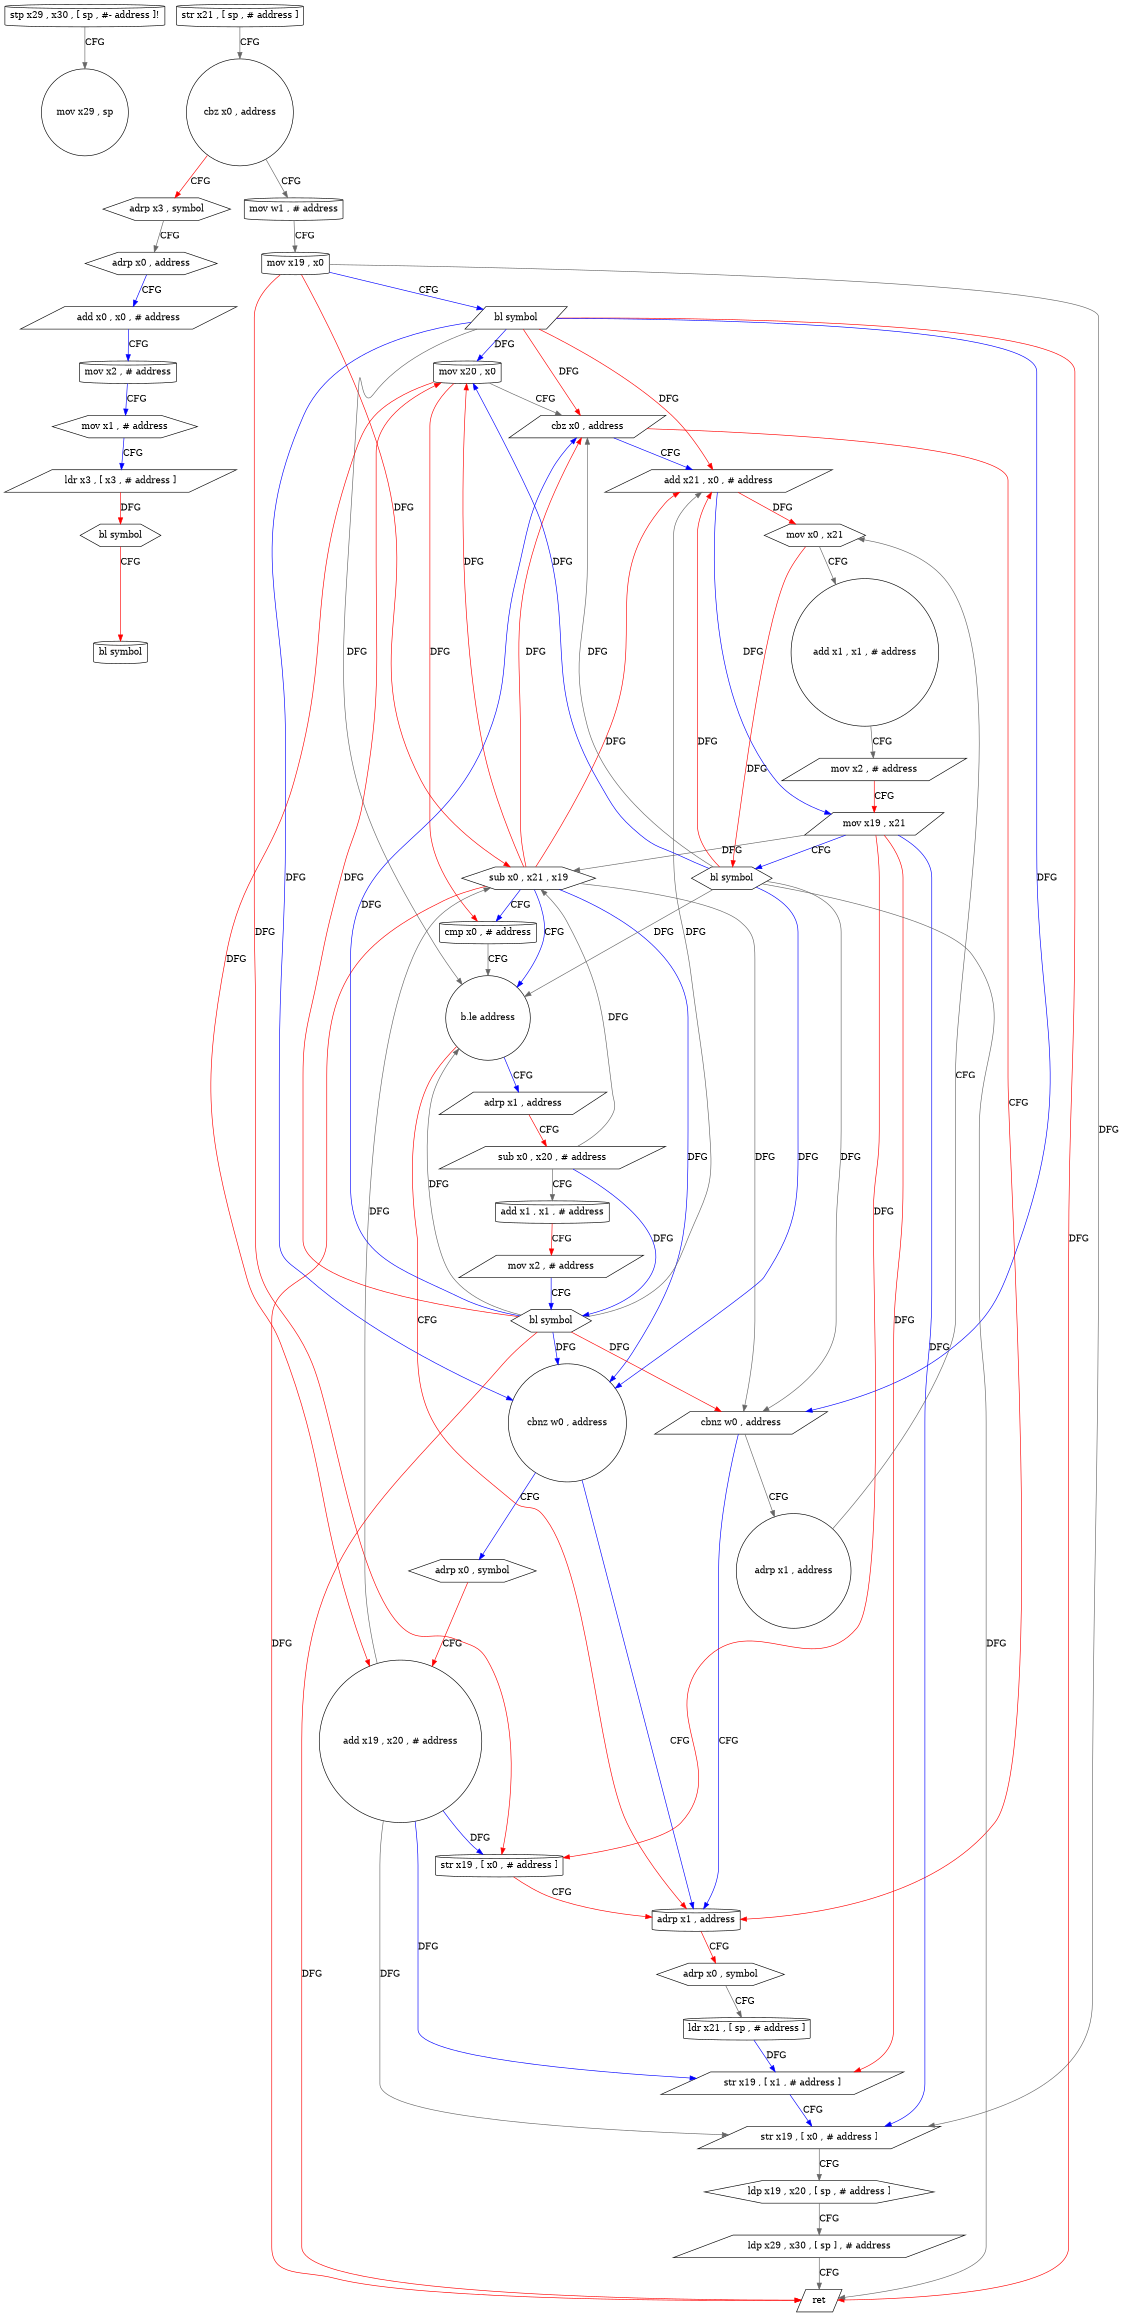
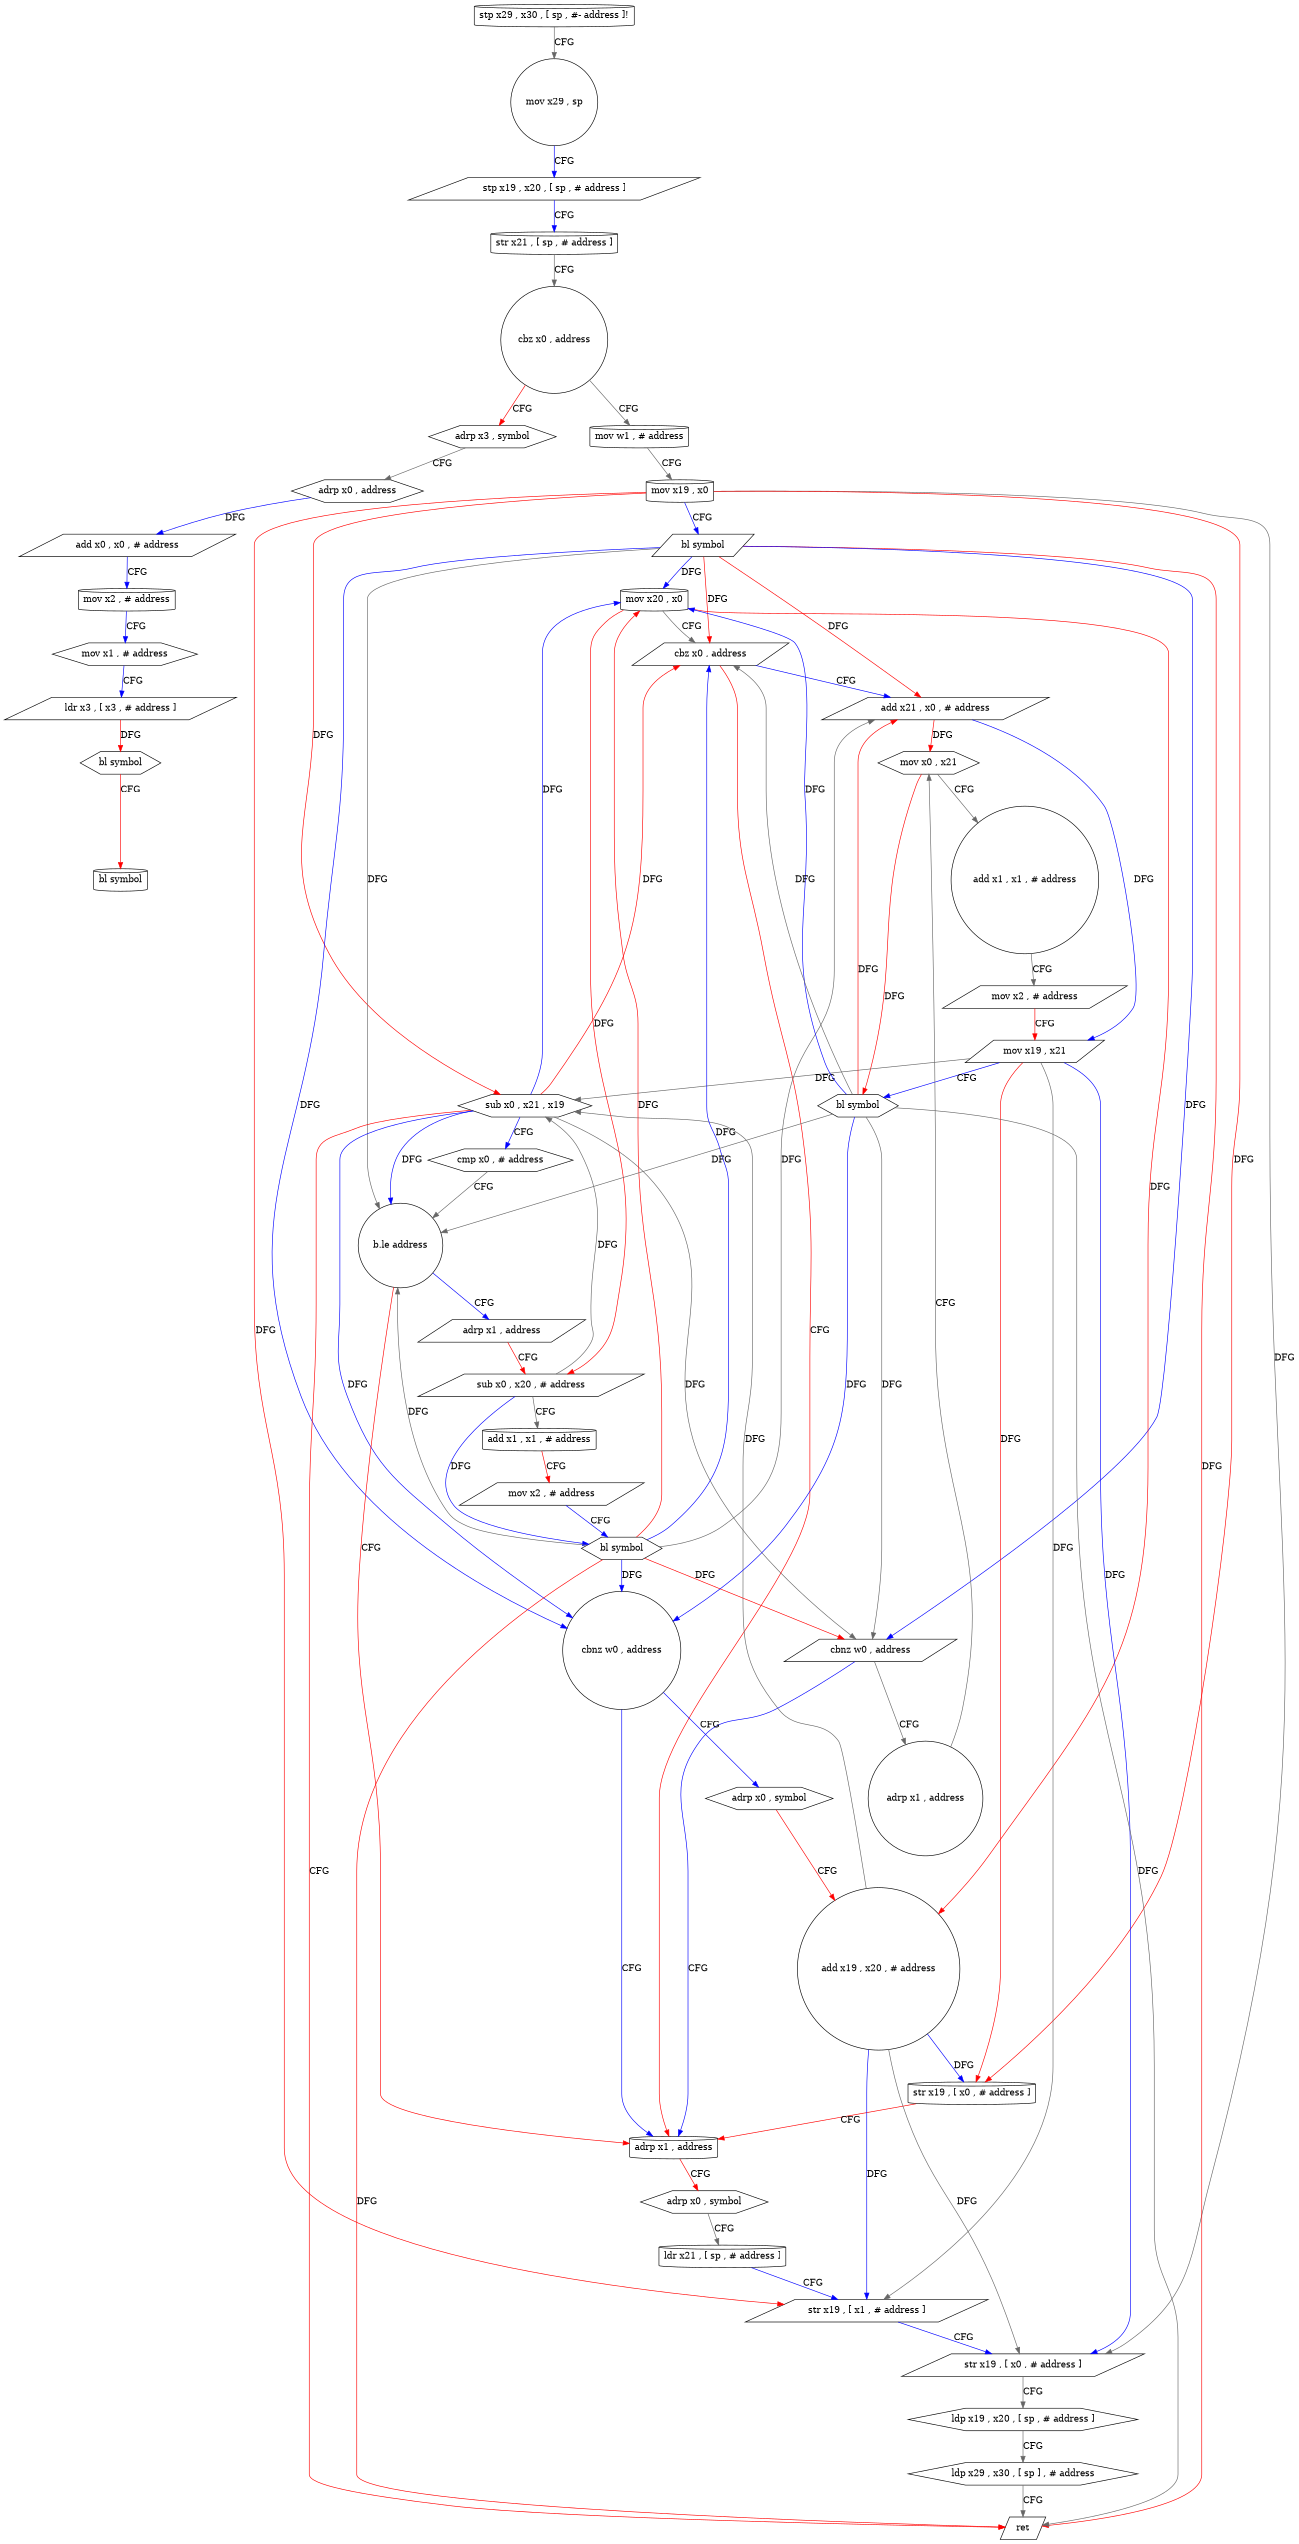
none -> (554, 189)
(152, 291) -> (235, 518)
(468, 632) -> (542, 827)
(430, 652) -> (592, 994)
(622, 684) -> none
(488, 933) -> (501, 1160)
(554, 933) -> (412, 1160)
none -> (265, 1416)
(894, 1426) -> (1053, 1710)
(282, 1644) -> (319, 1872)
(776, 2056) -> (813, 2284)
(819, 2246) -> (1023, 2474)
